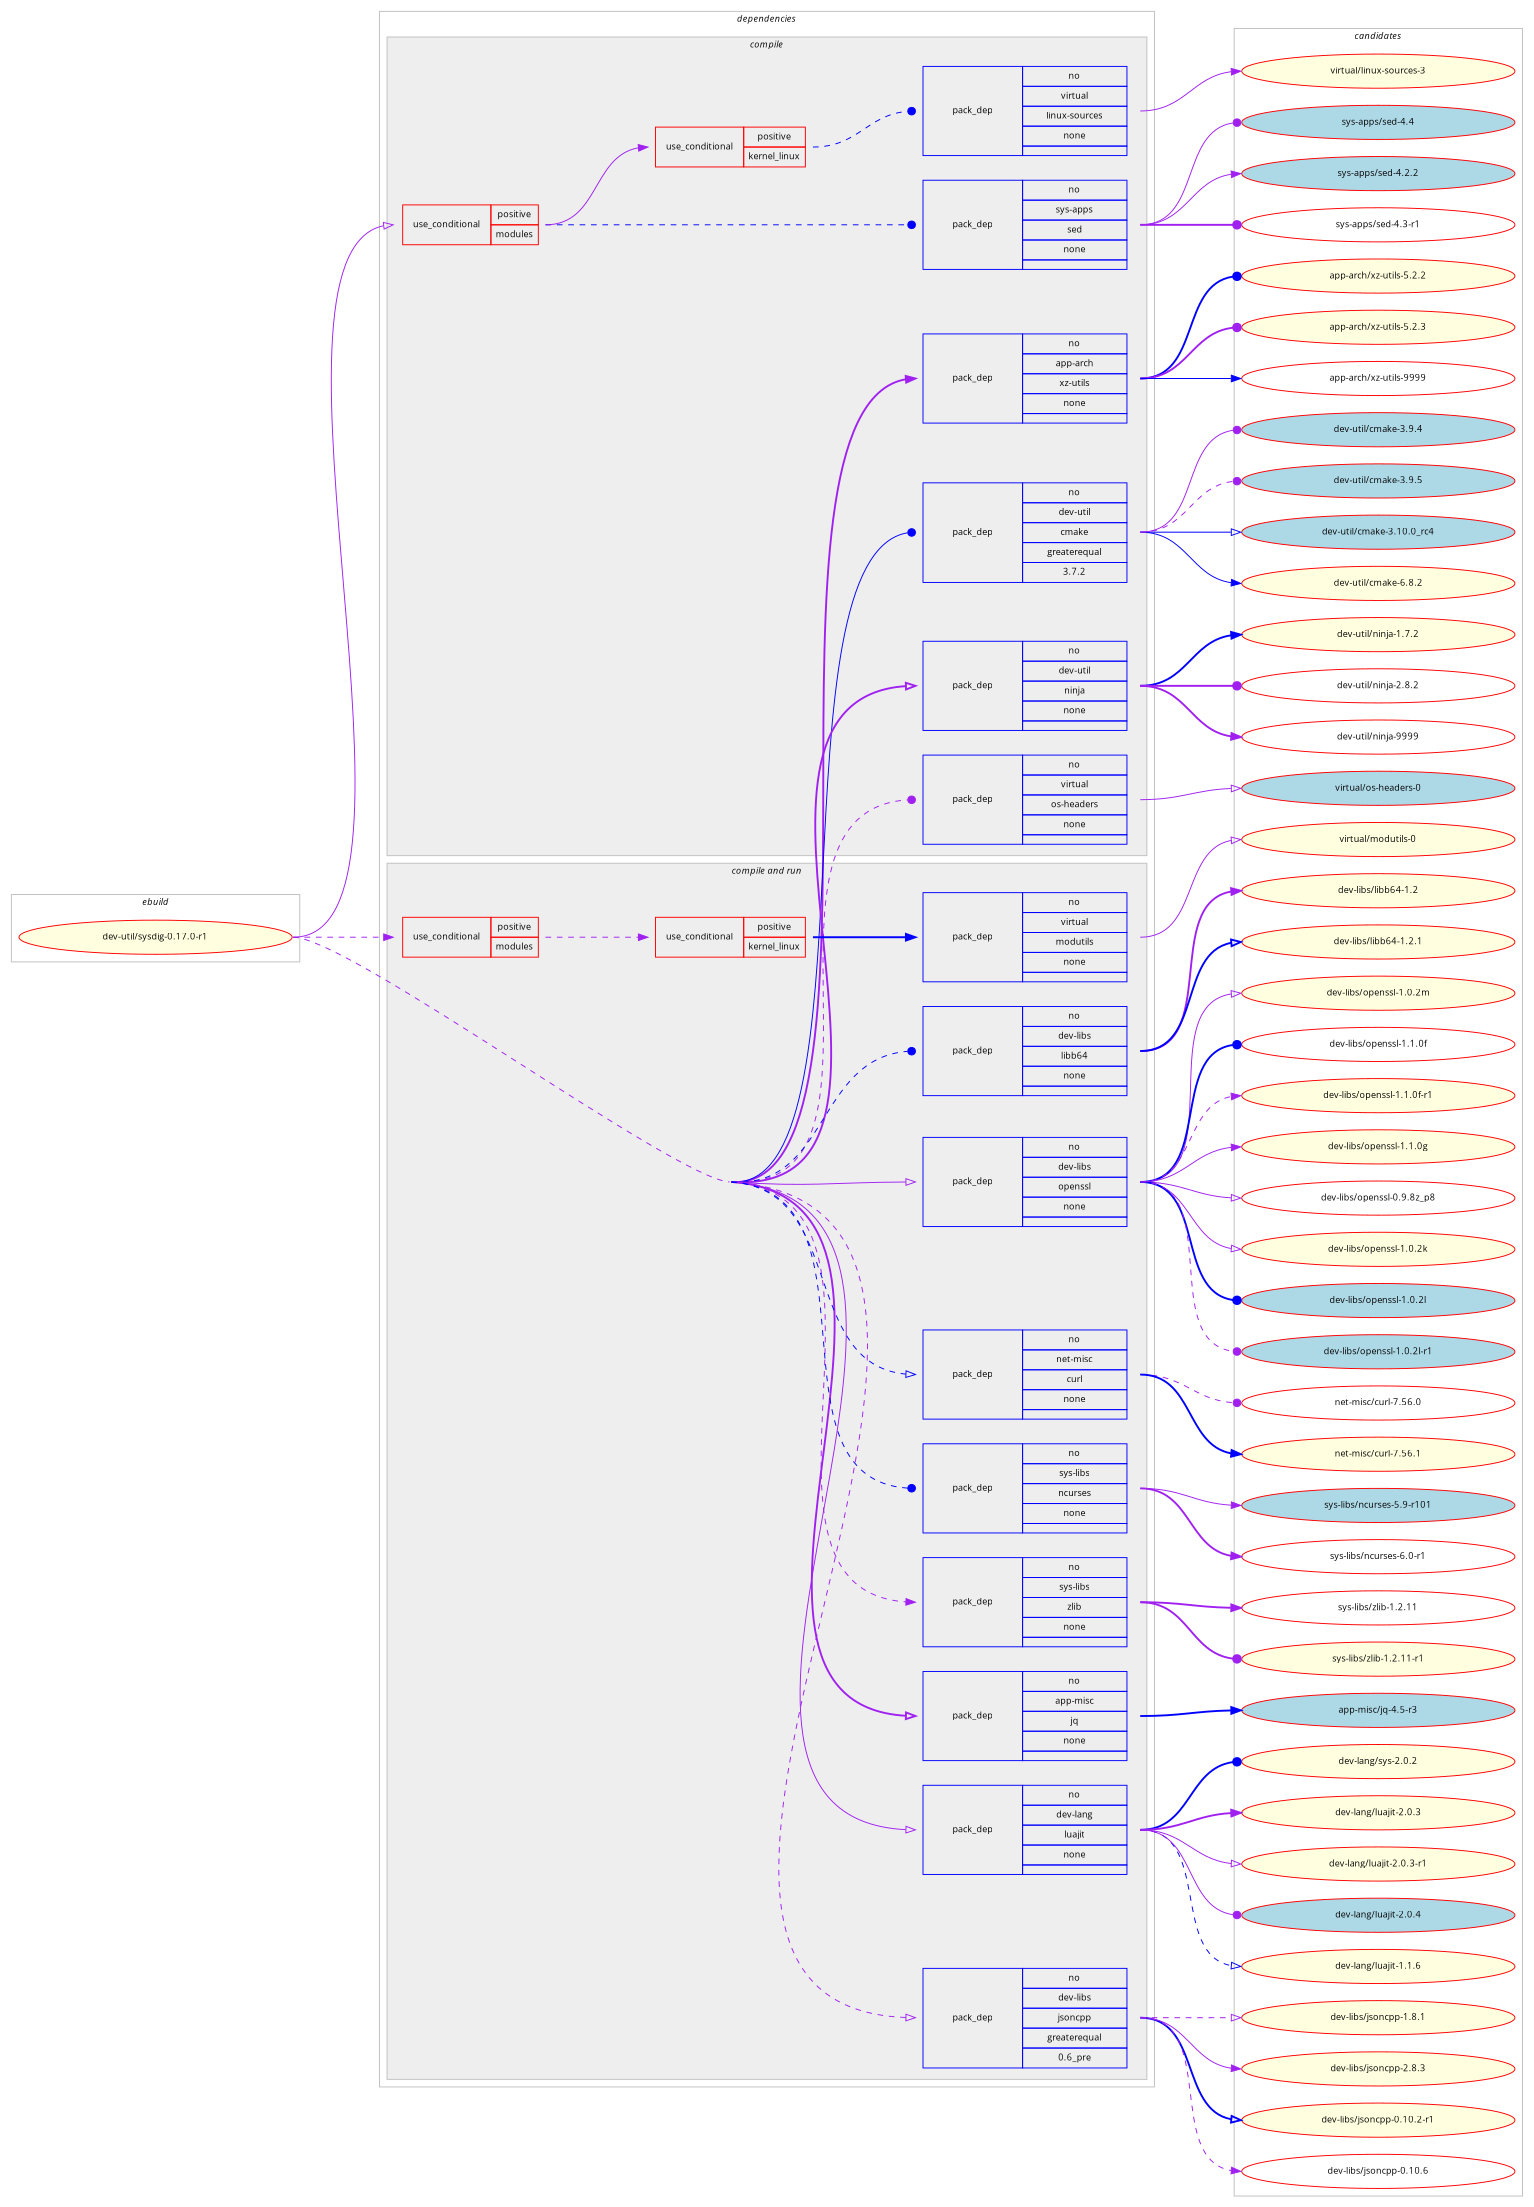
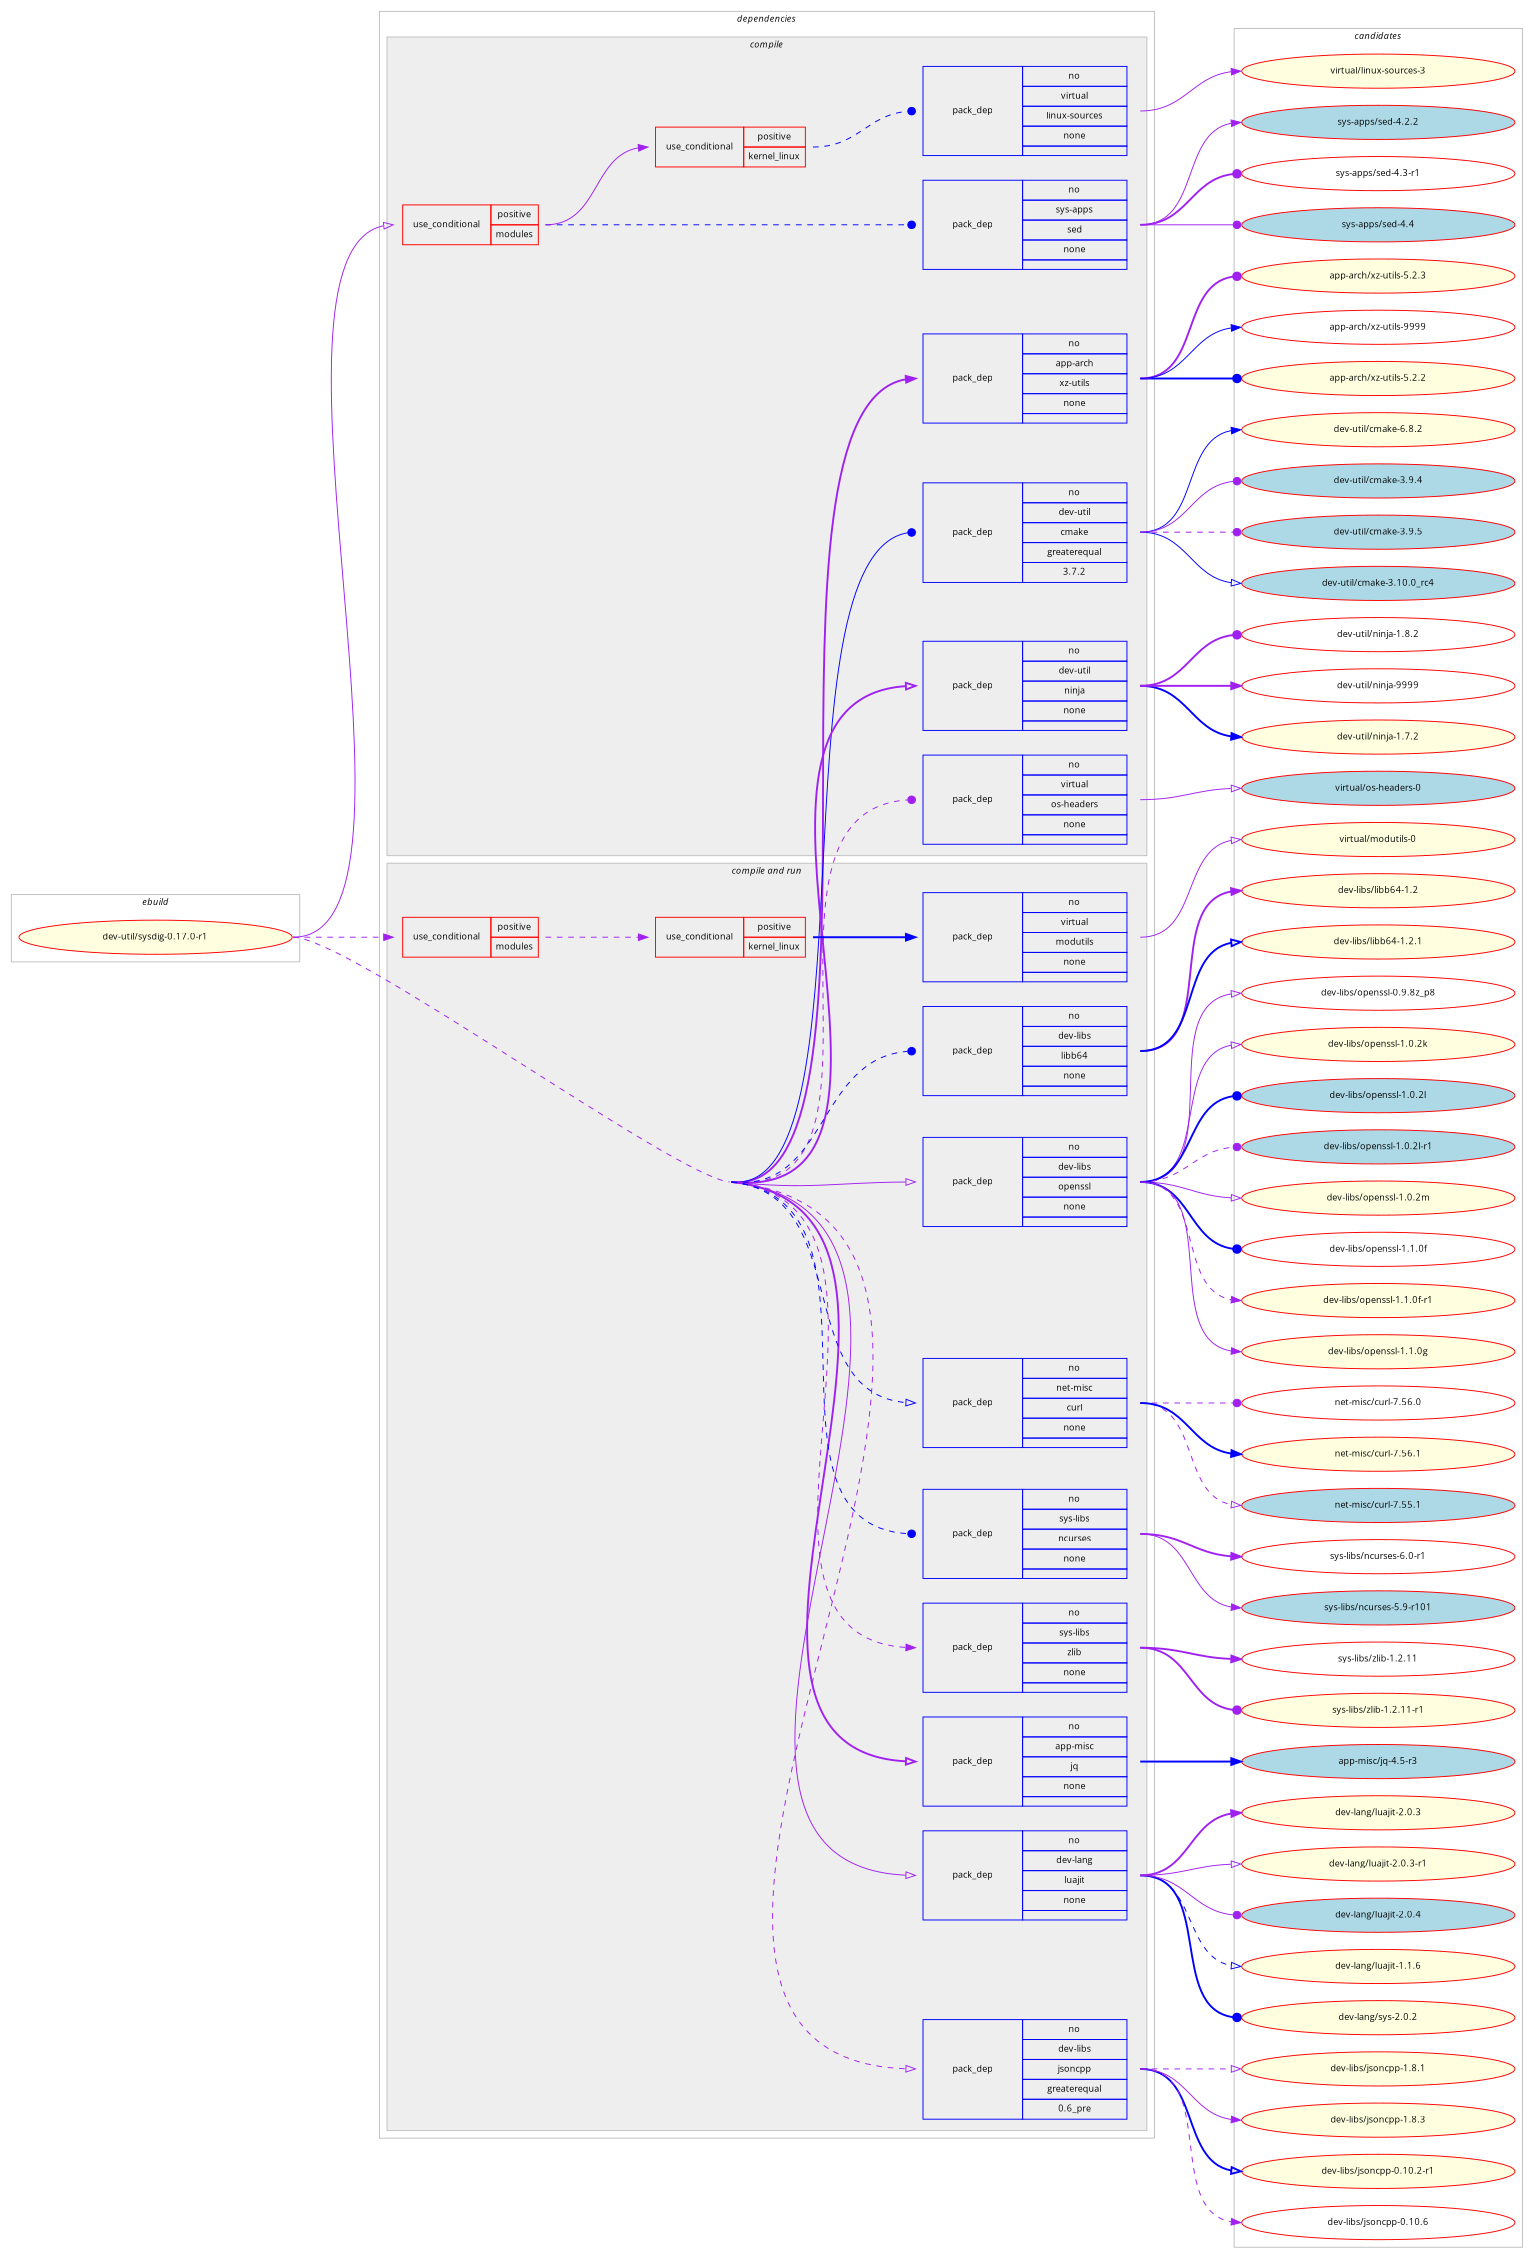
(1378, 686) -> (1378, 635)
none -> (1378, 1505)
(1378, 2069) -> (1378, 2120)
